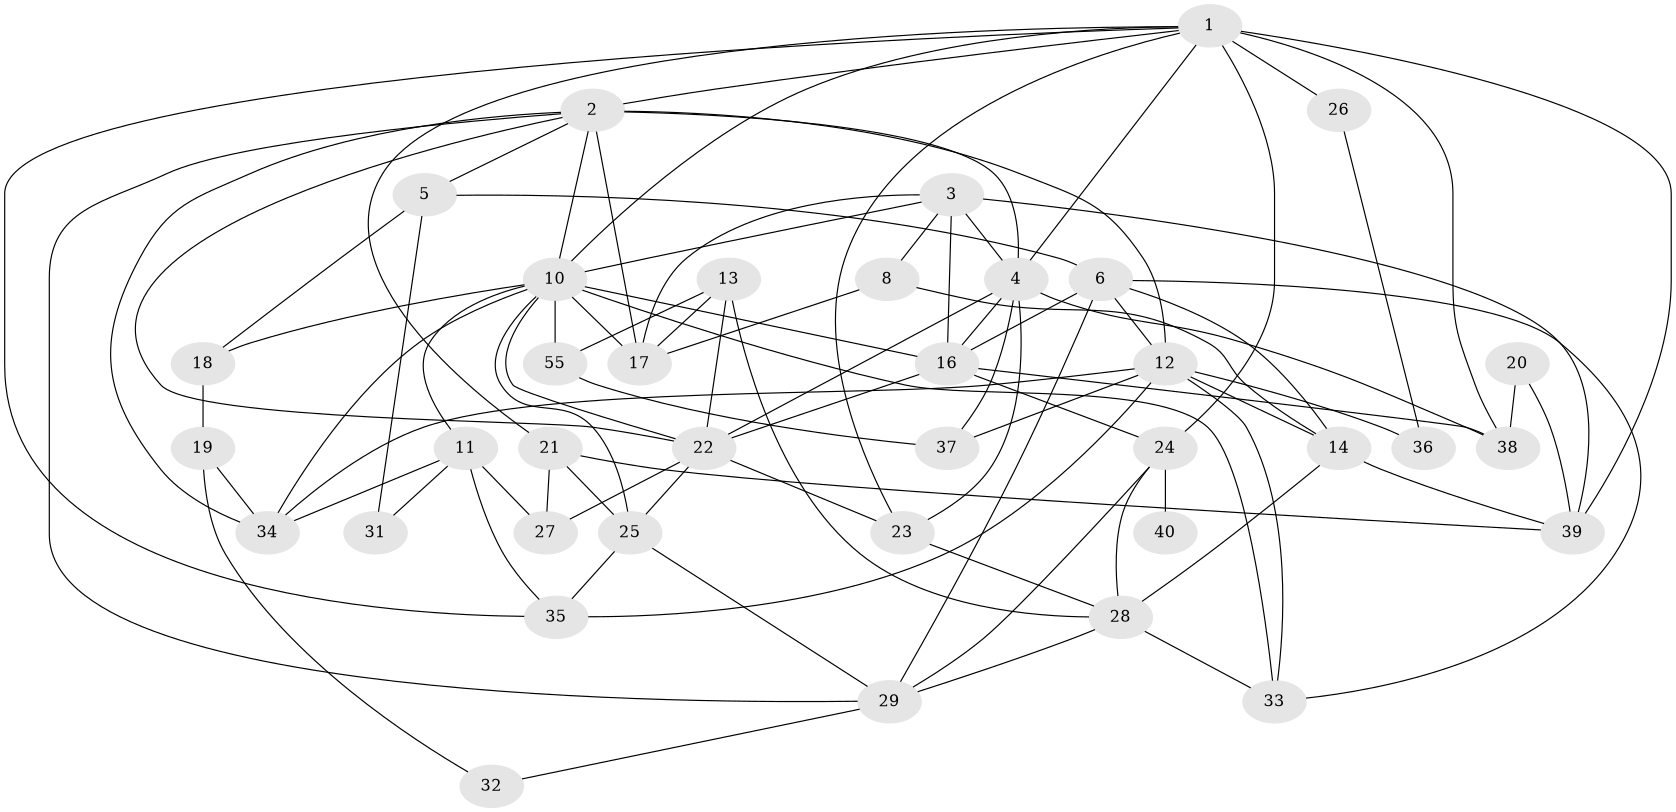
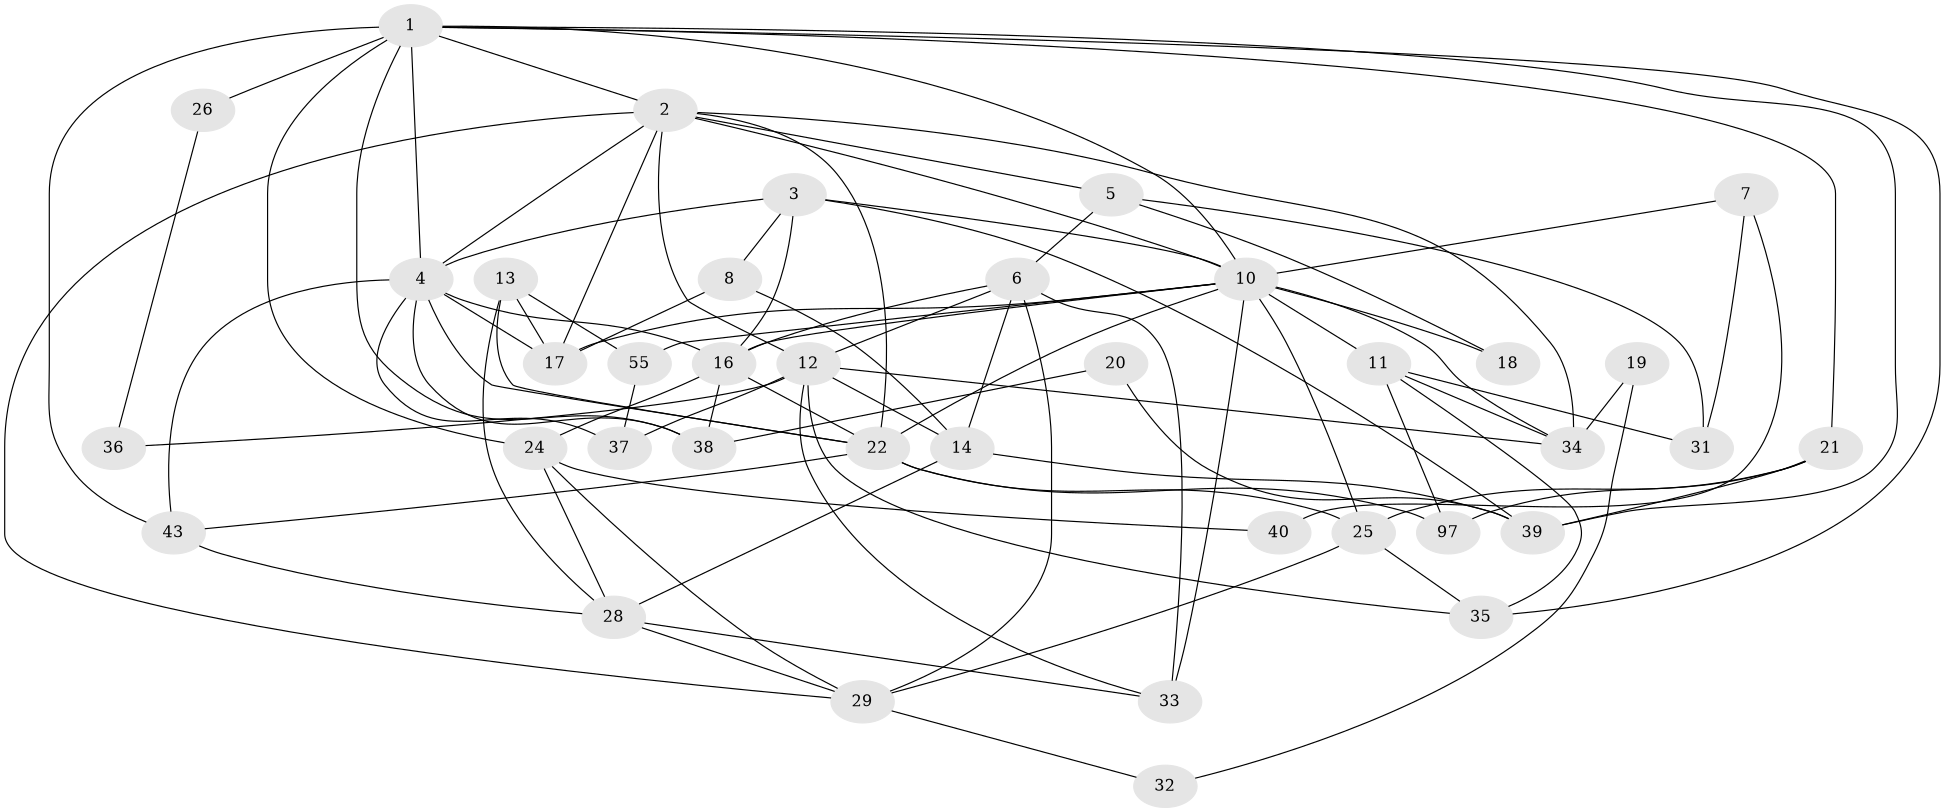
none -> (1746, 195)
(752, 222) -> (486, 320)
(203, 407) -> none
(546, 533) -> (1448, 533)
(903, 533) -> (174, 533)
